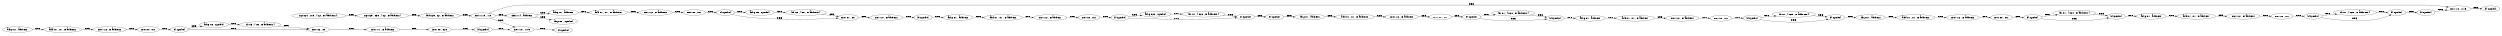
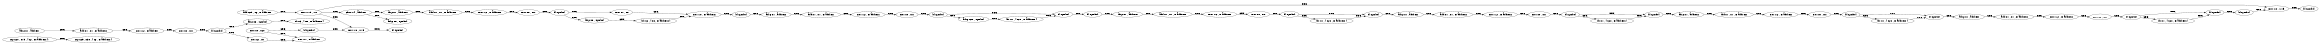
(829, 15) -> (680, 18)
(413, 16) -> none
(293, 27) -> none
(413, 30) -> (281, 35)
